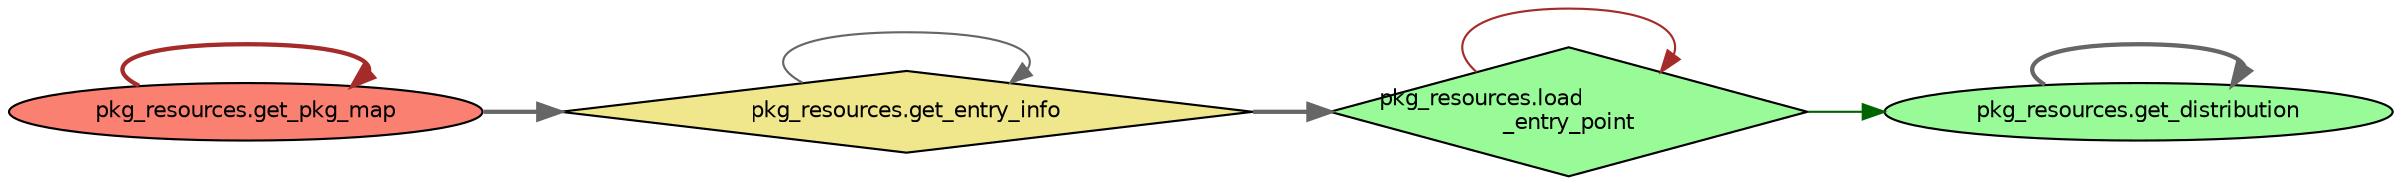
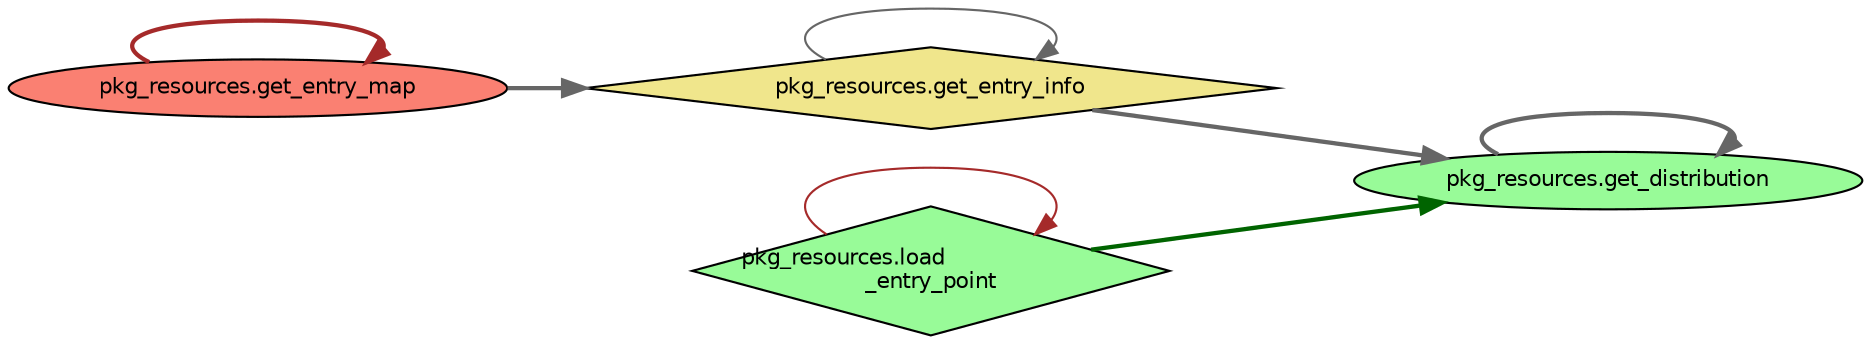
(246, 112) -> (258, 88)
(1281, 112) -> (1258, 133)
(1835, 112) -> (1256, 228)
